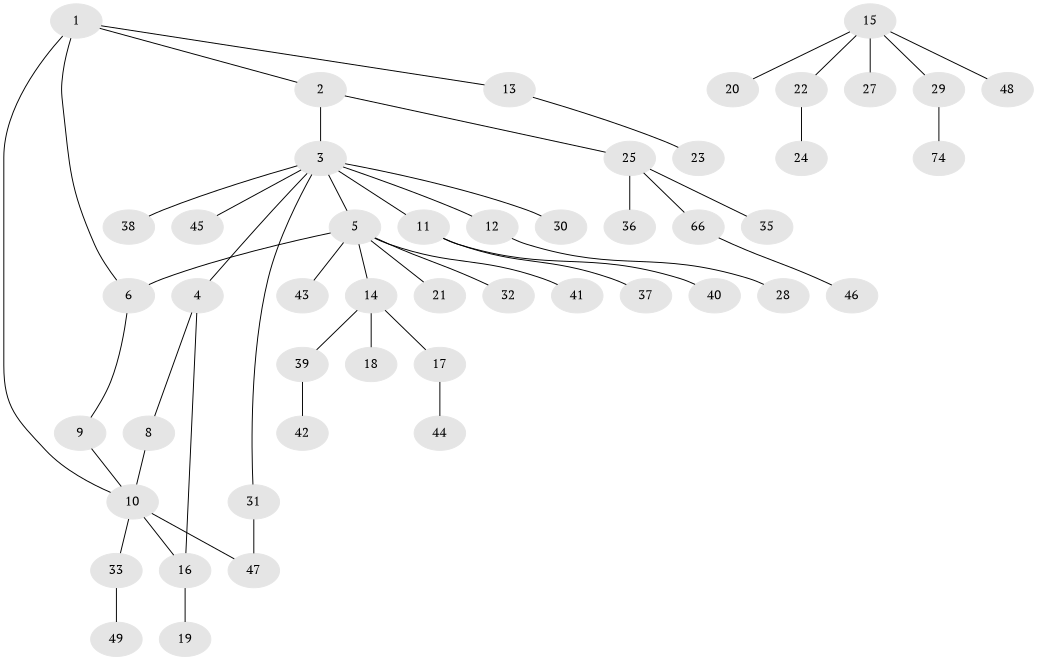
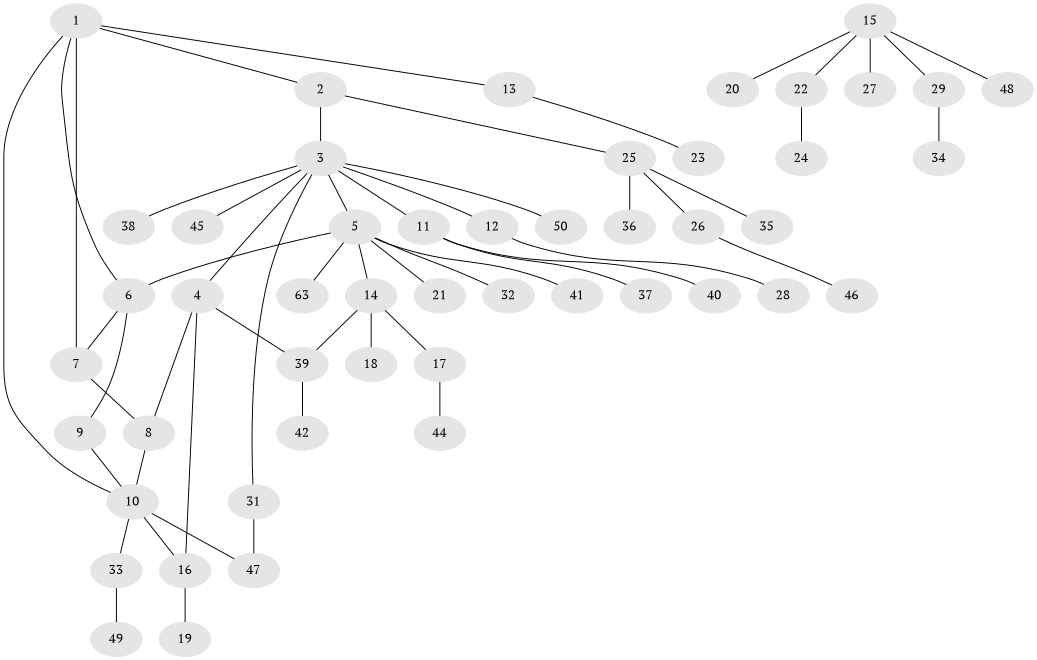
(939, 158) -> (939, 158)
(561, 227) -> (561, 227)
(698, 227) -> (698, 227)
(302, 296) -> (302, 296)
none -> (250, 330)
none -> (76, 364)
